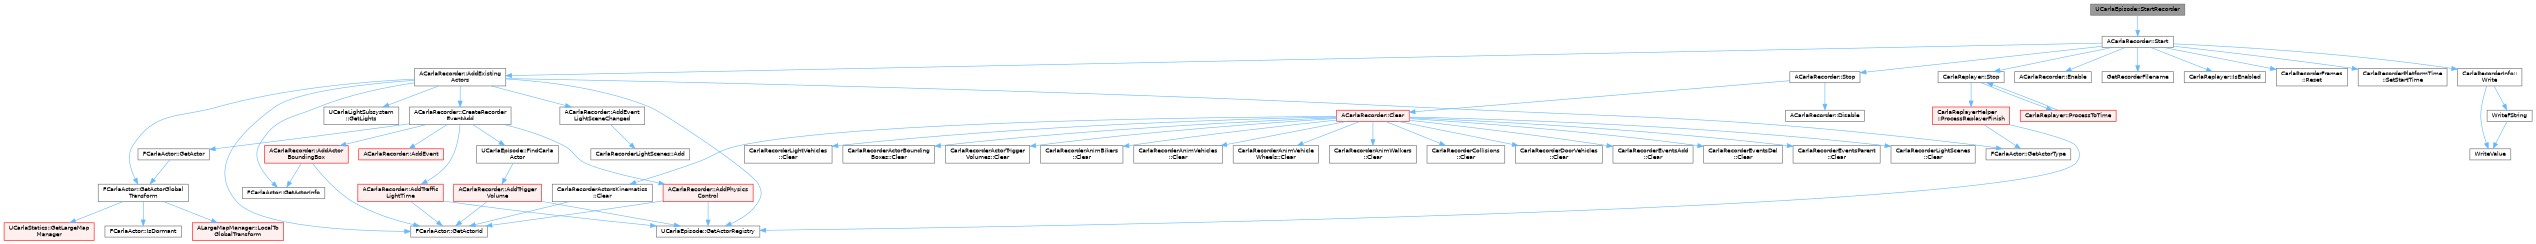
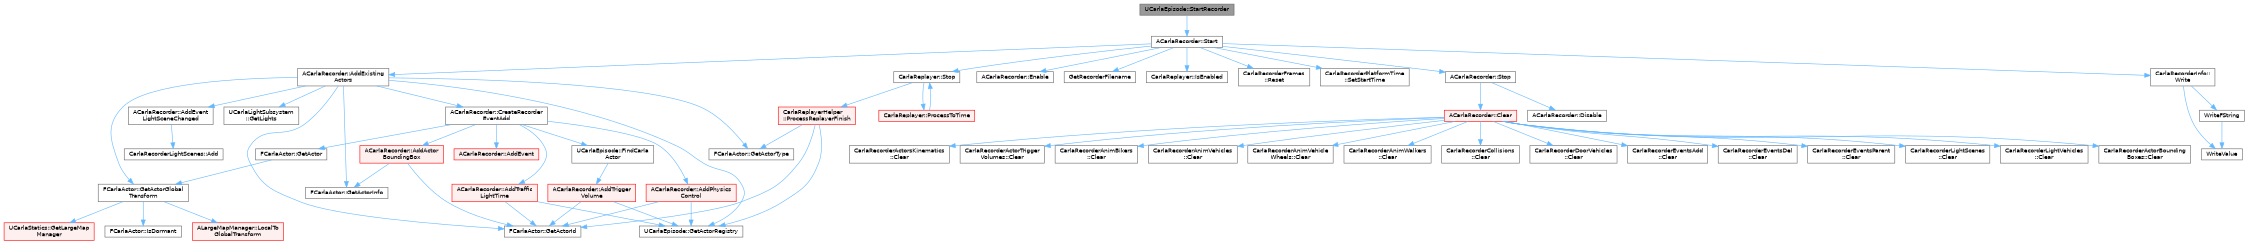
(517, 214) -> (720, 208)
